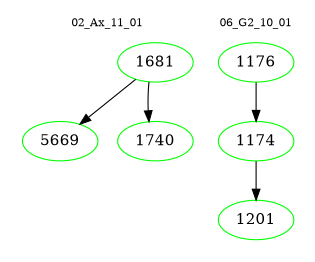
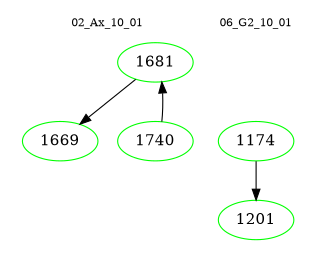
(107, 24) -> (107, 24)
(256, 62) -> none
(148, 96) -> (163, 107)
(60, 141) -> (60, 141)
